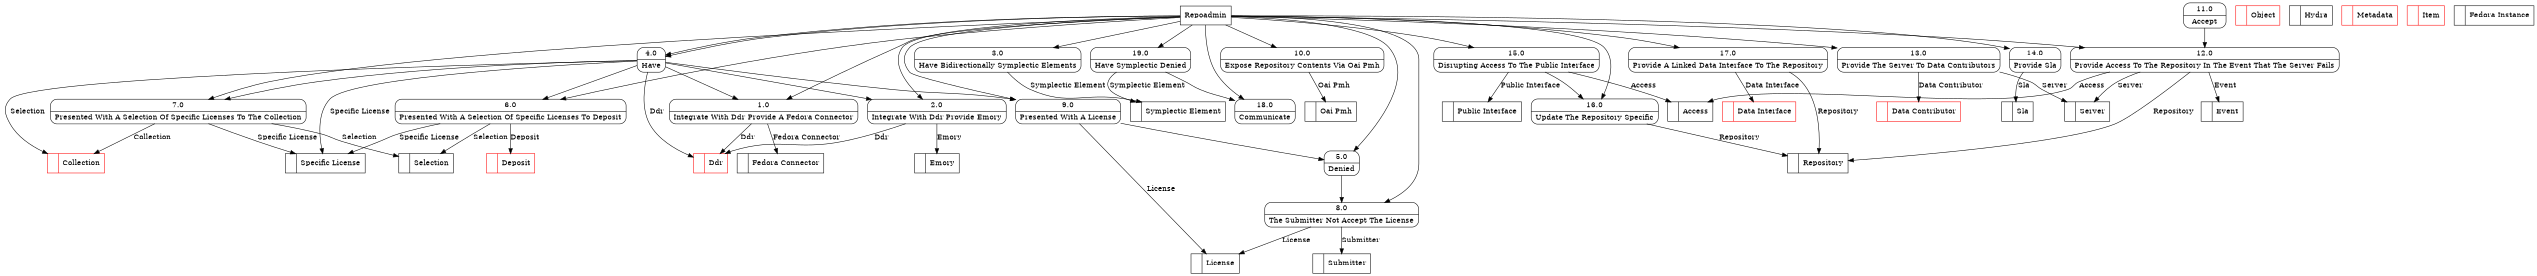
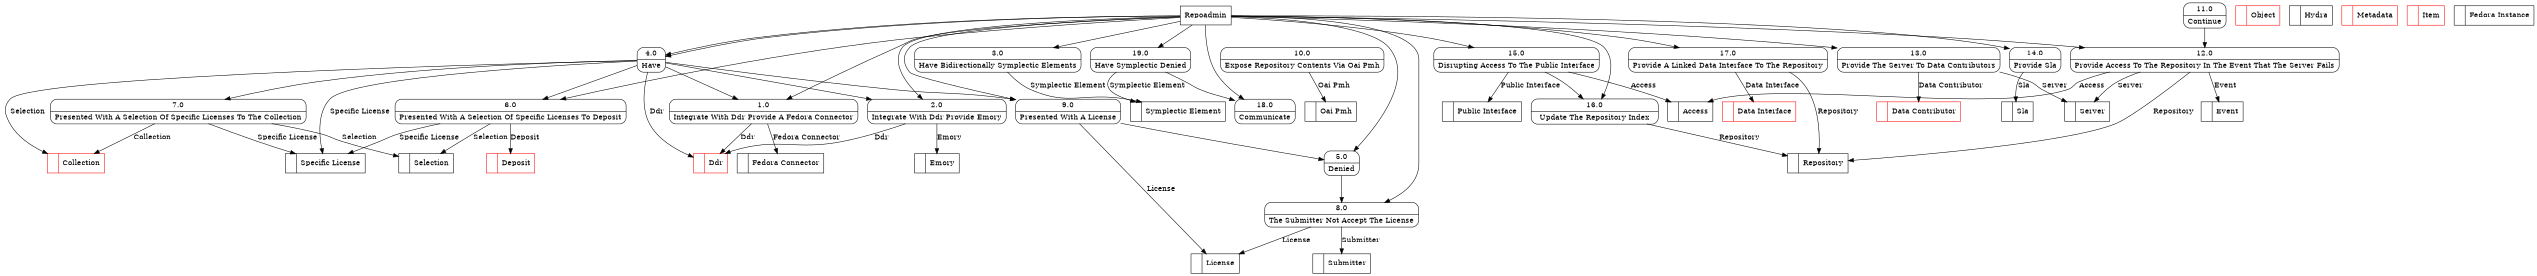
(2205, 22) -> (2205, 22)
(1249, 35) -> none
(695, 40) -> none
(1595, 118) -> (1595, 118)
